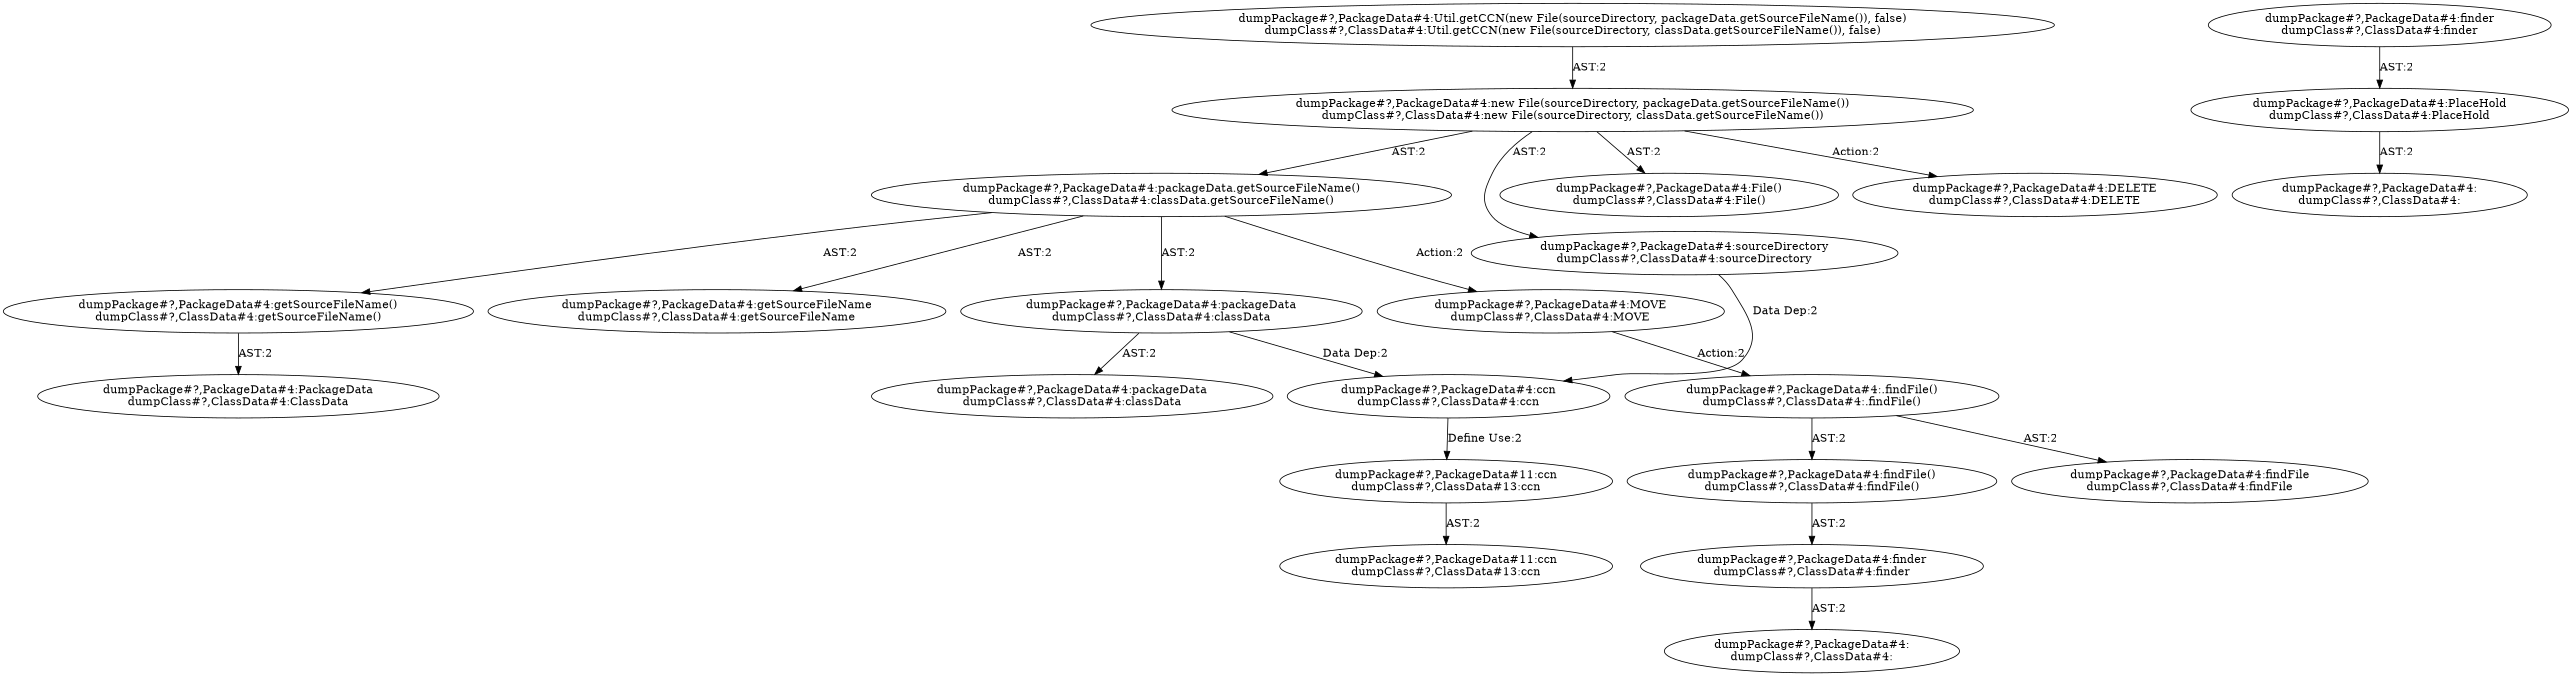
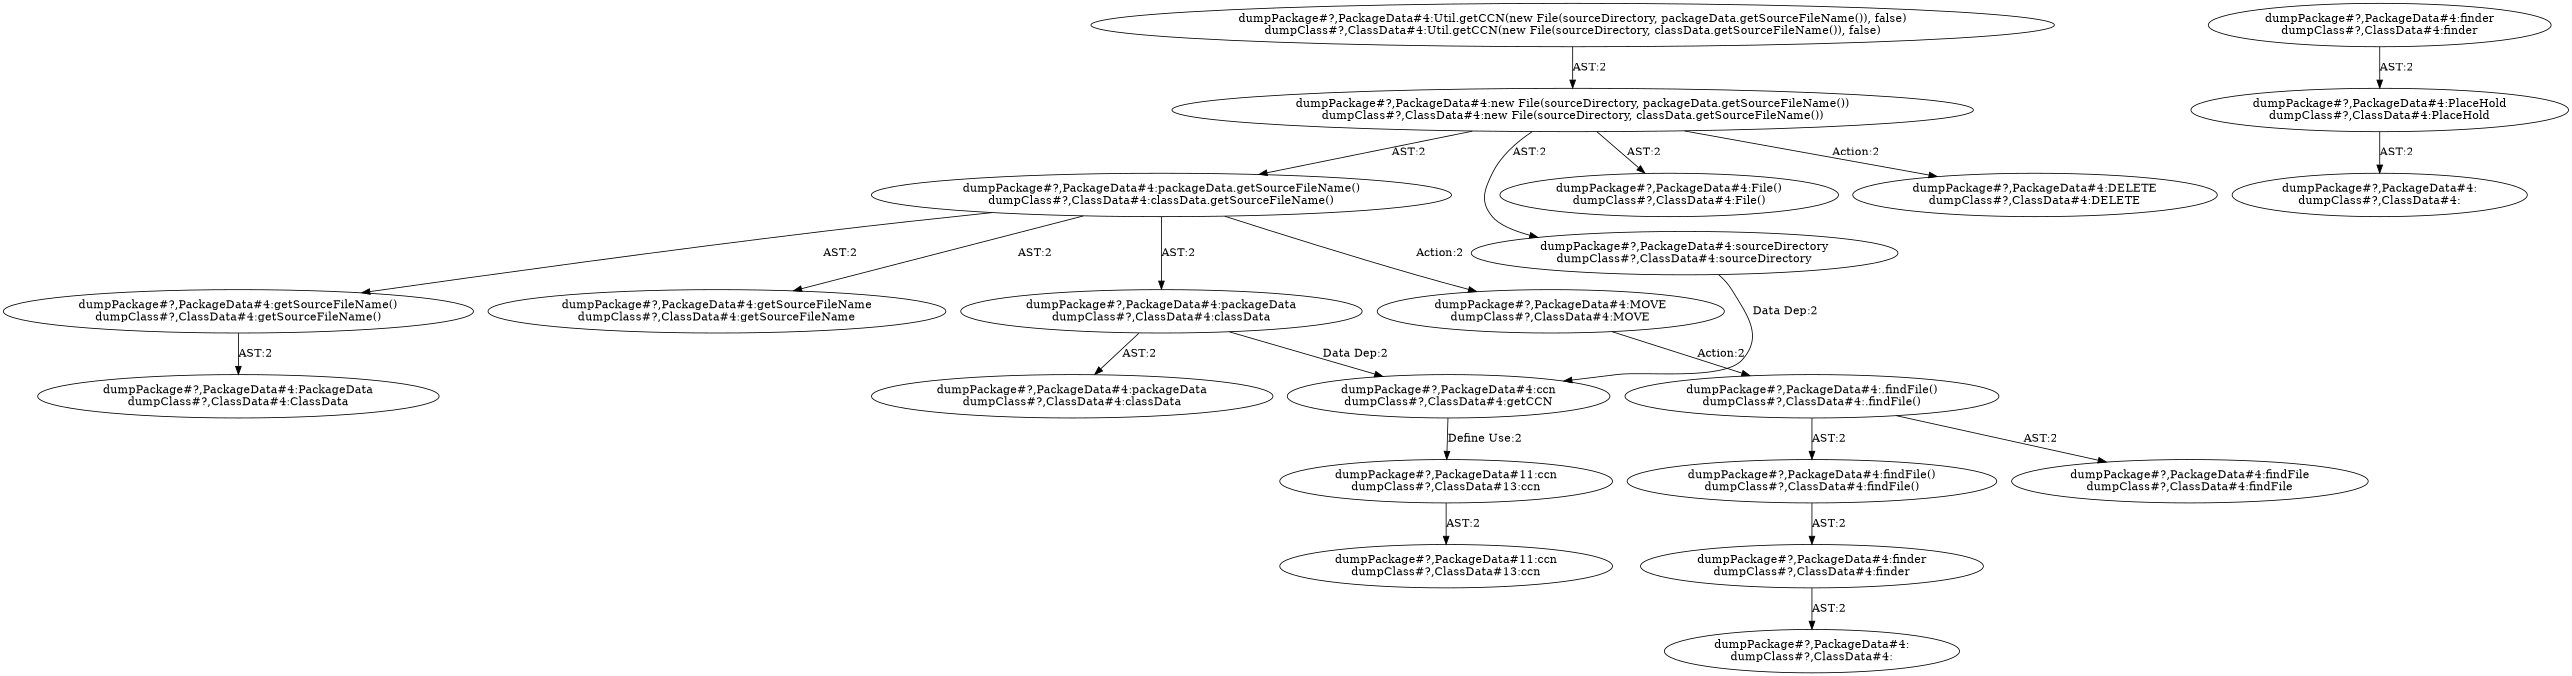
(1449, 396) -> (1449, 396)
